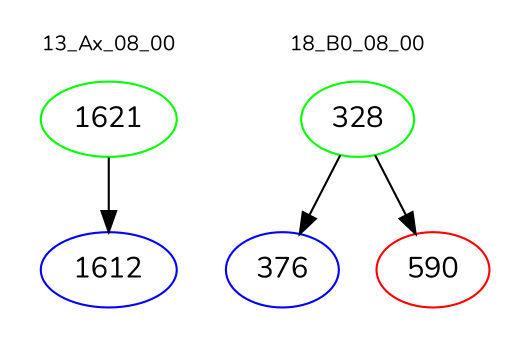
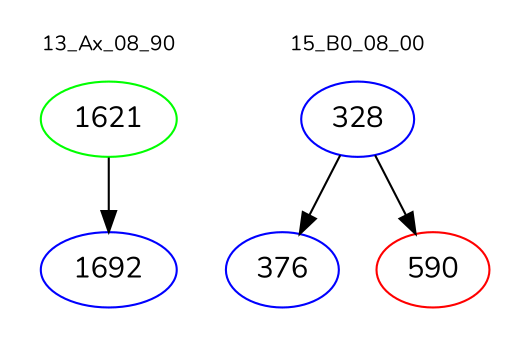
(109, 45) -> (109, 45)
(358, 45) -> (358, 45)
(358, 119) -> (358, 119)
(109, 270) -> (109, 270)
